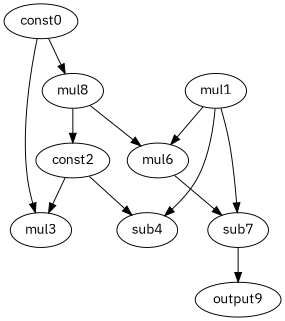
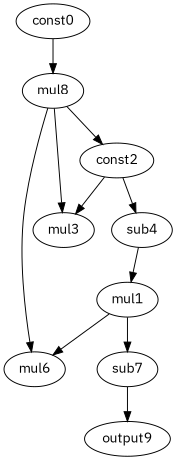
(26, 121) -> (58, 156)
(204, 163) -> (136, 260)
(195, 193) -> none
